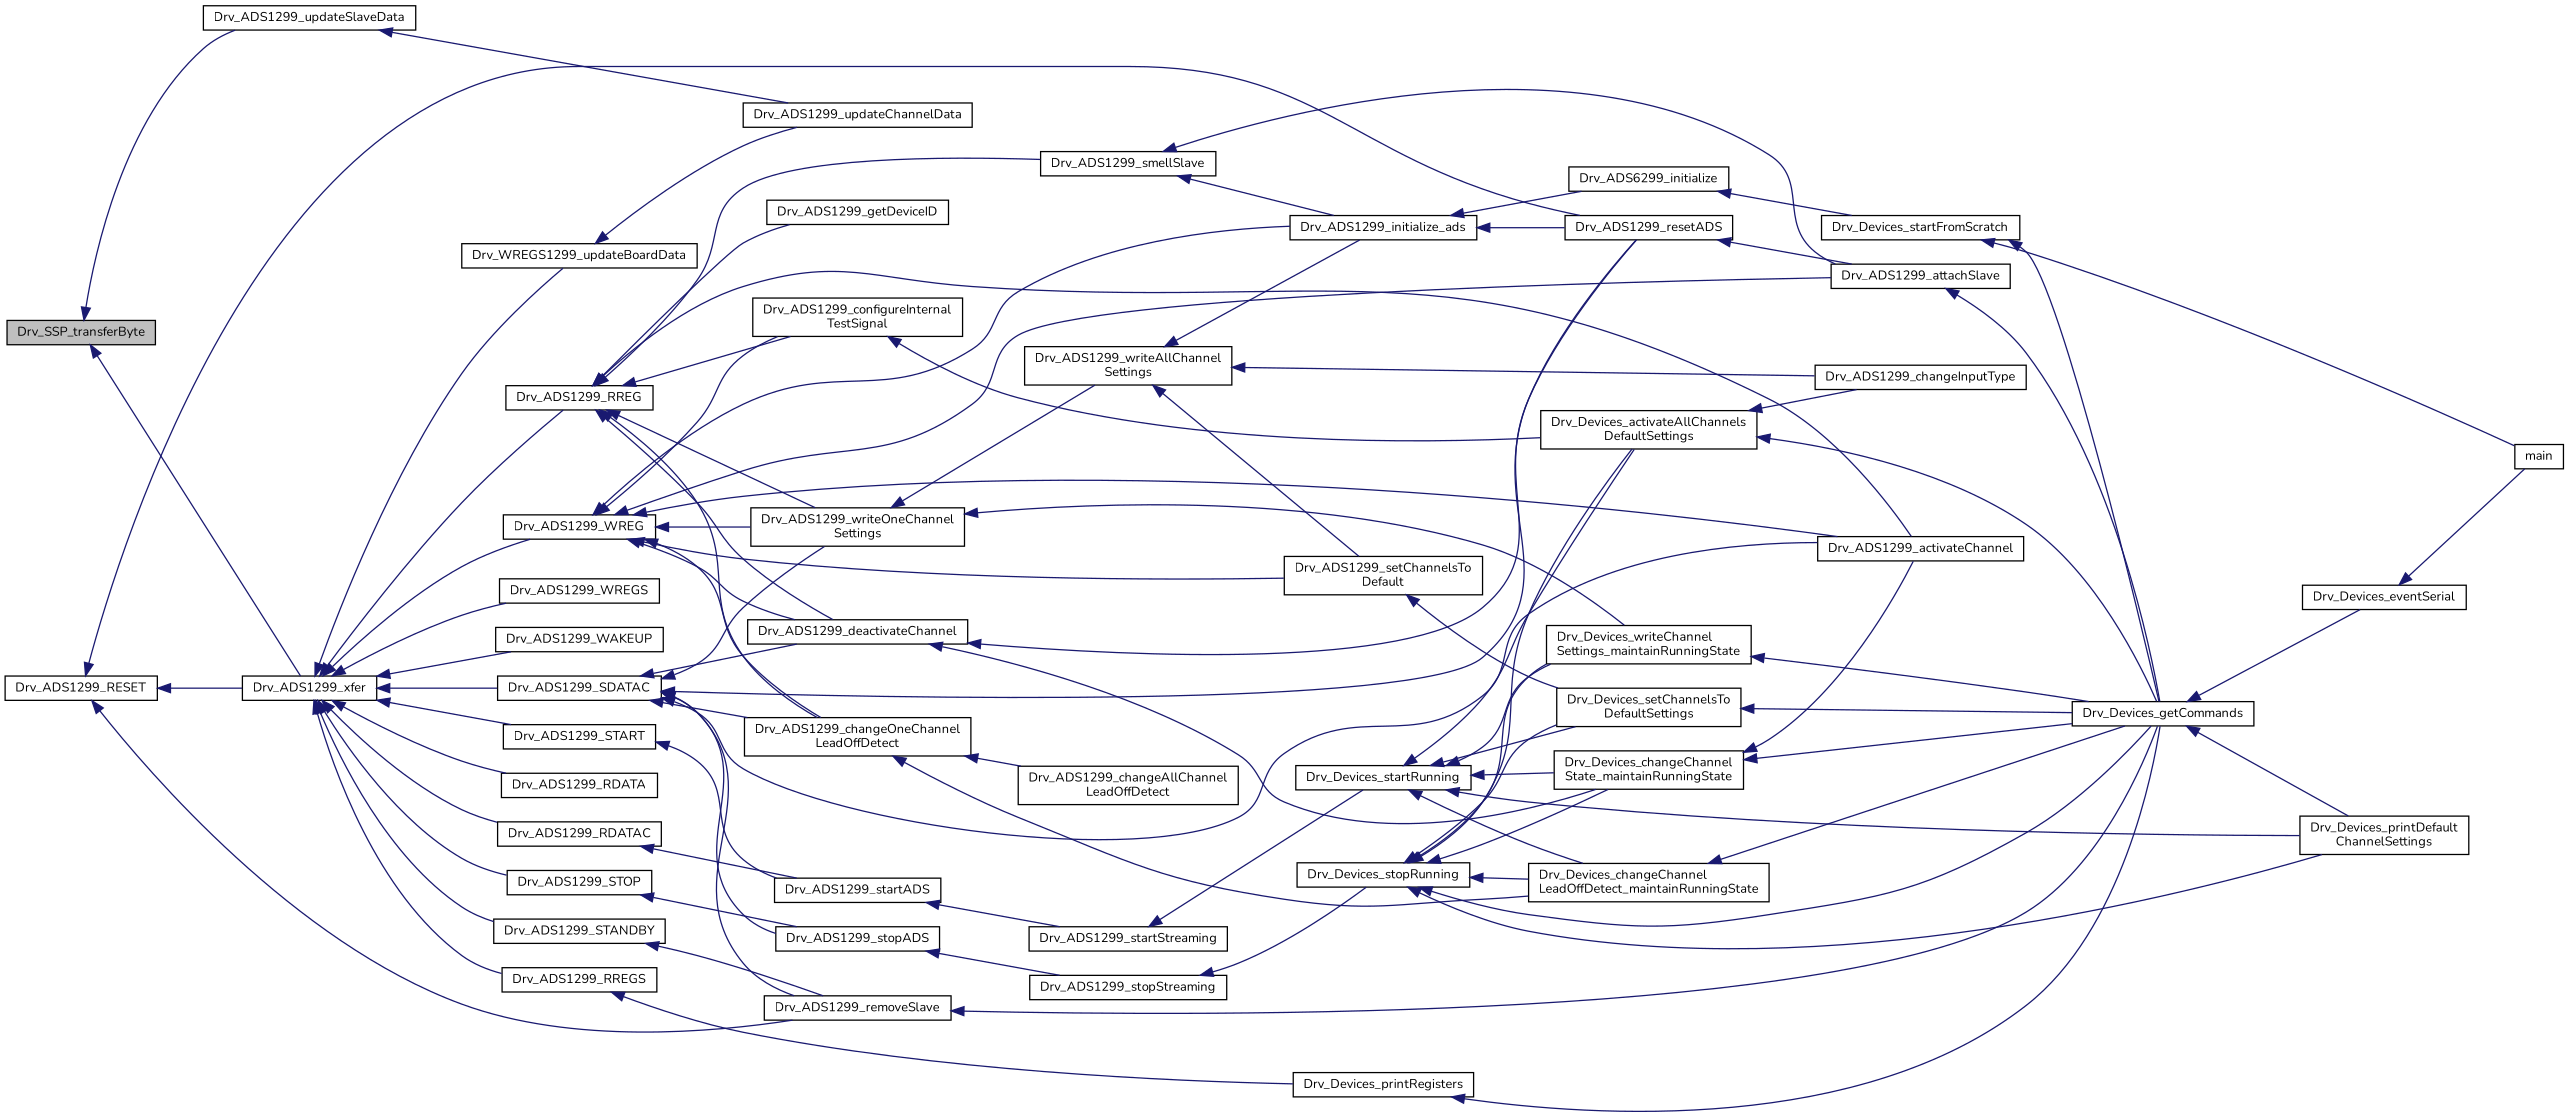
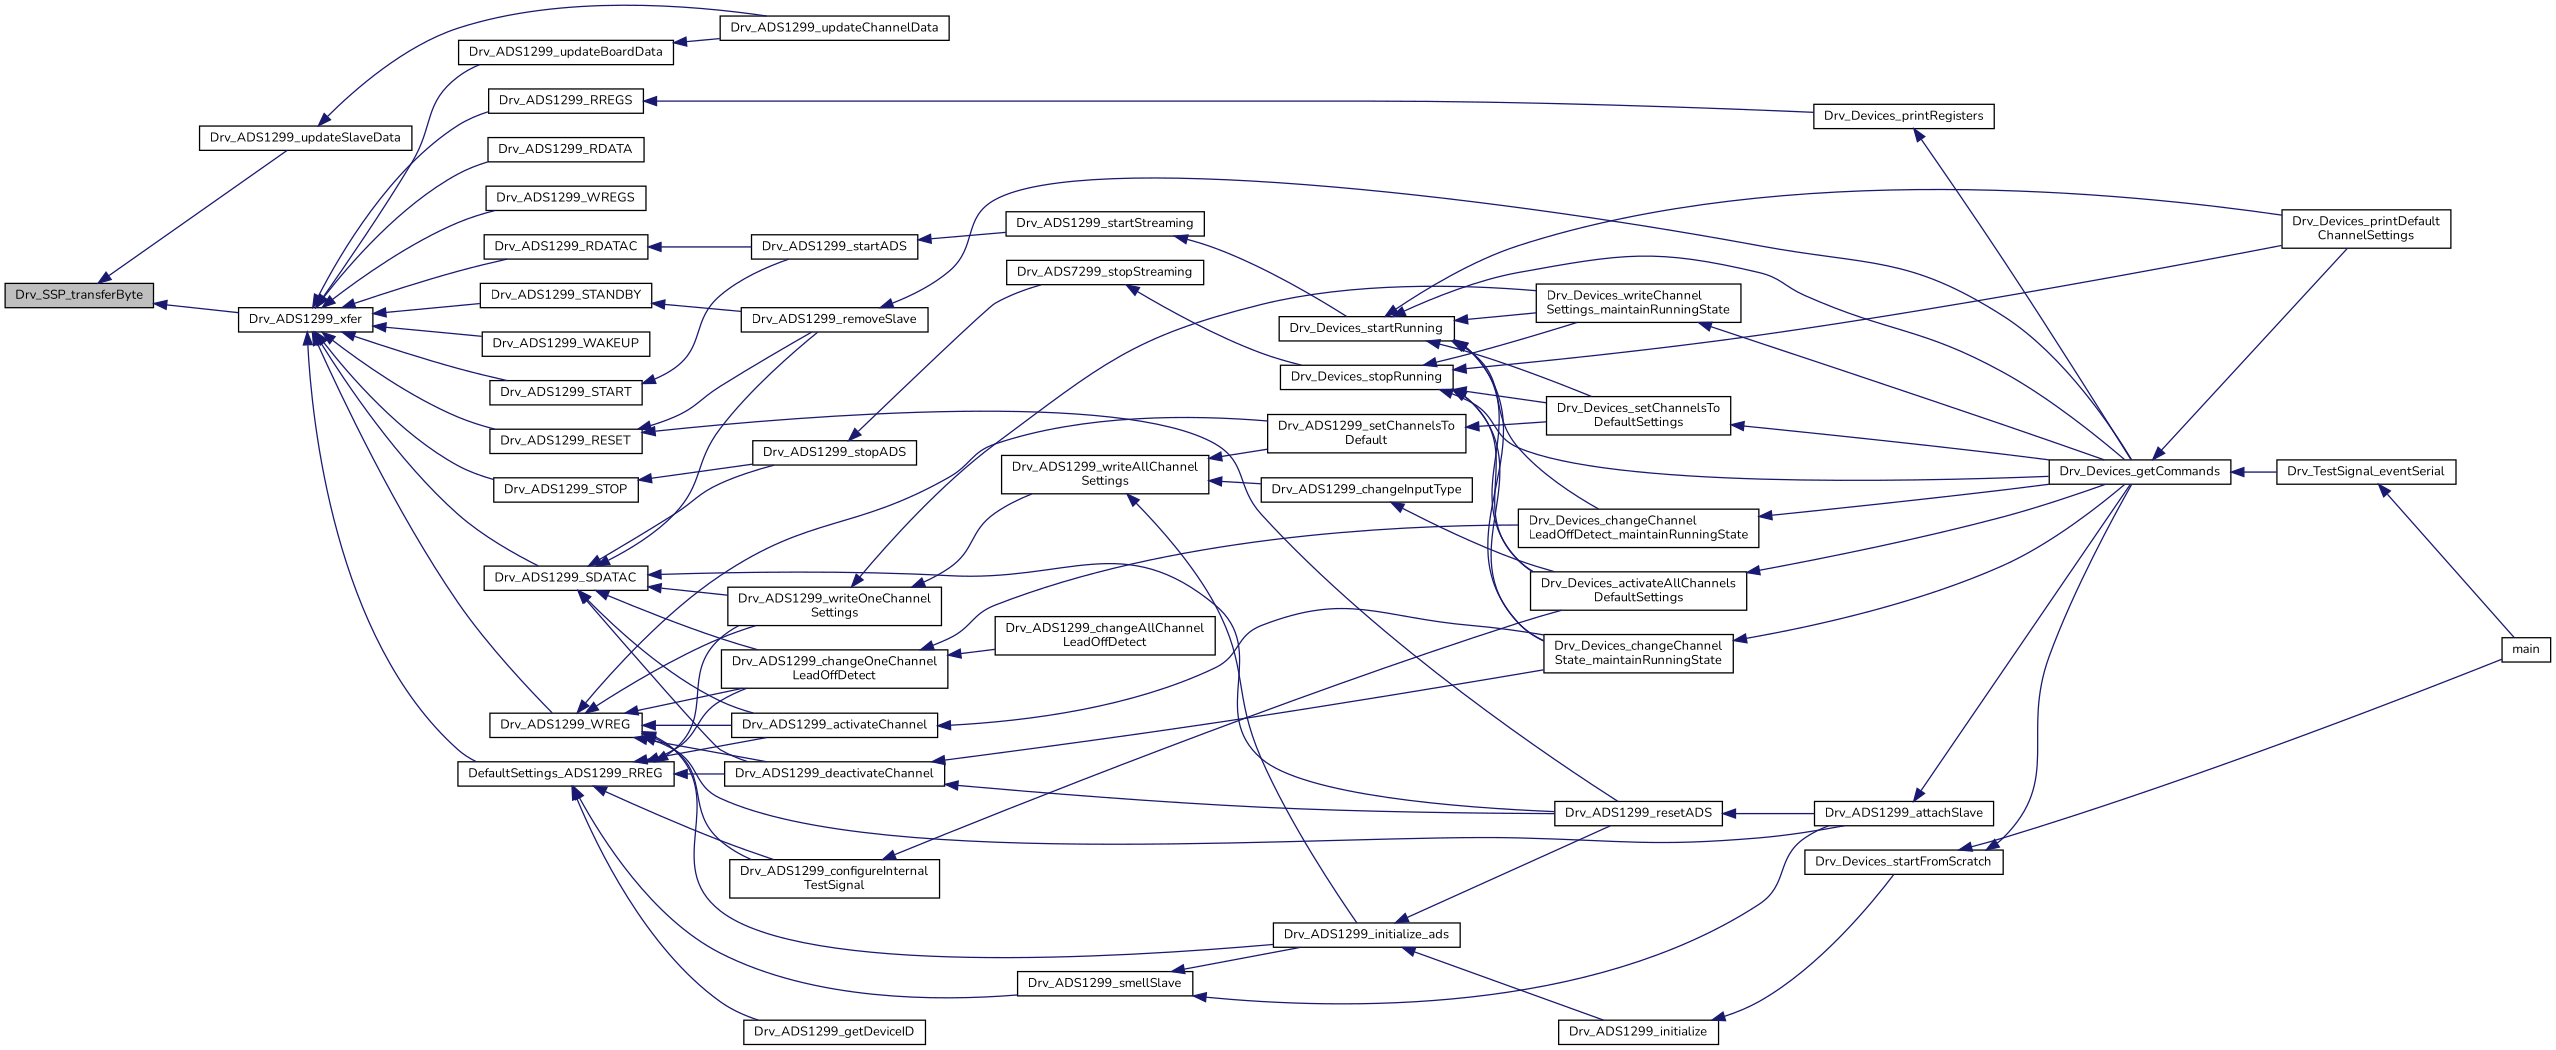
(1649, 179) -> (1639, 1032)
(579, 256) -> (566, 52)
none -> (1782, 282)
(579, 398) -> (566, 774)
(1809, 399) -> (1477, 544)
(2384, 597) -> (2366, 472)
(1851, 660) -> (1253, 630)
(206, 688) -> (410, 392)
(1506, 878) -> none
(1128, 988) -> (1105, 273)
